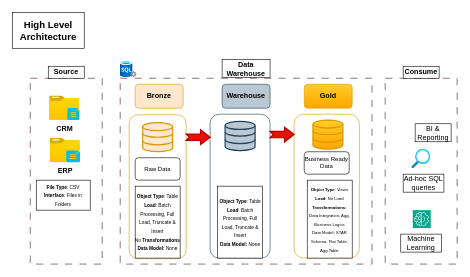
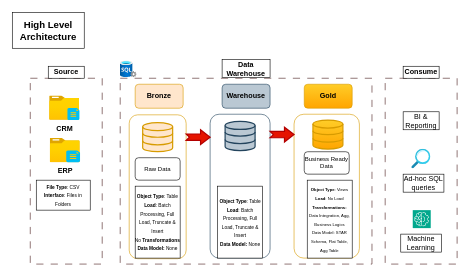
(434, 133) -> (422, 121)
